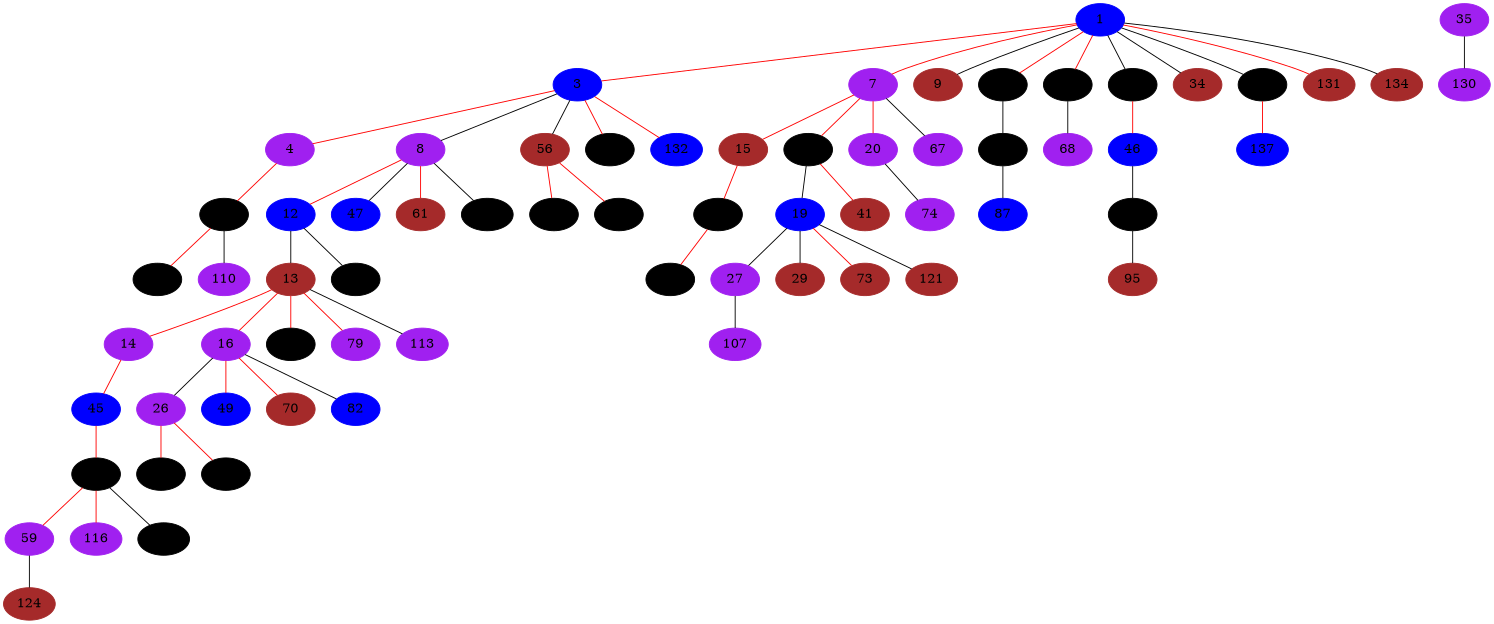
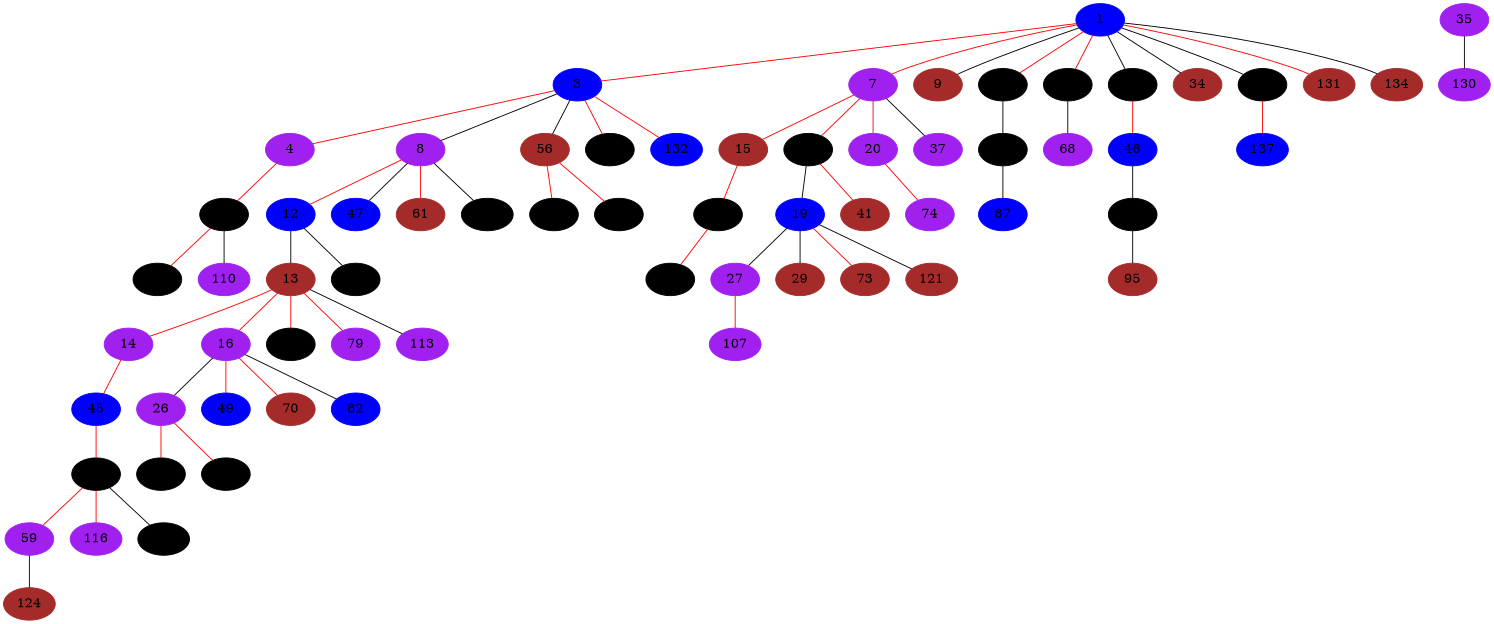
(938, 150) -> (938, 150)
(902, 182) -> (902, 182)
(735, 312) -> (735, 312)
